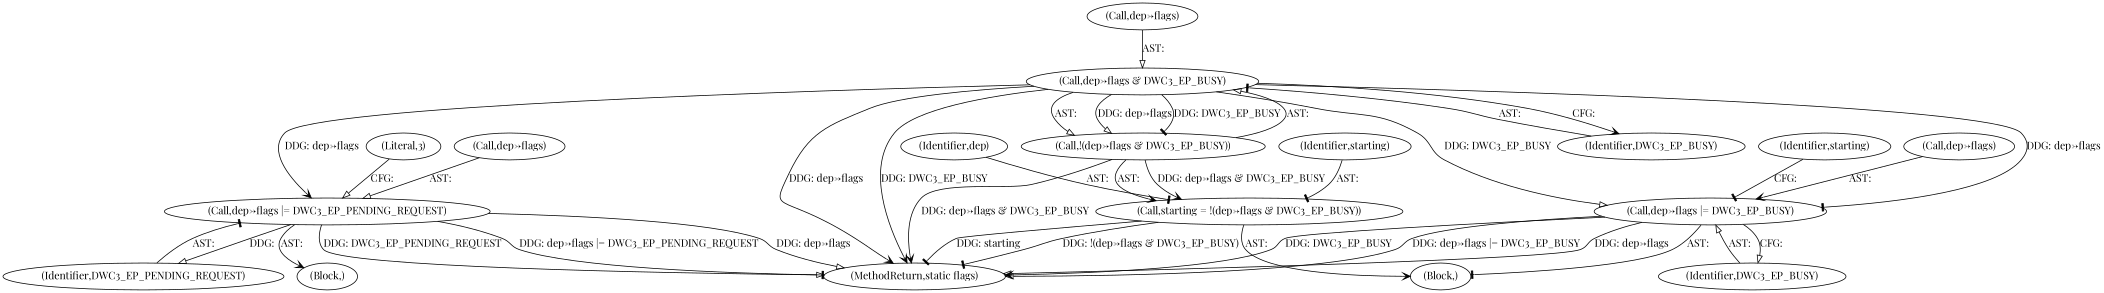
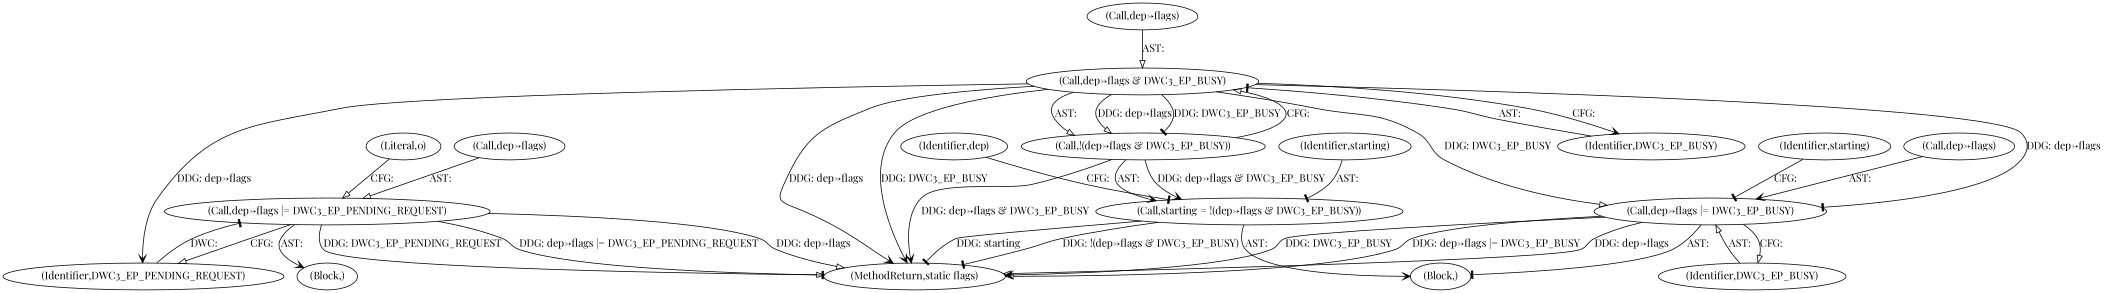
(621, 99) -> (549, 95)
(1300, 114) -> (1300, 114)
(404, 146) -> (404, 146)
(1100, 179) -> (1100, 179)
(205, 244) -> (205, 244)
(263, 244) -> (263, 244)
